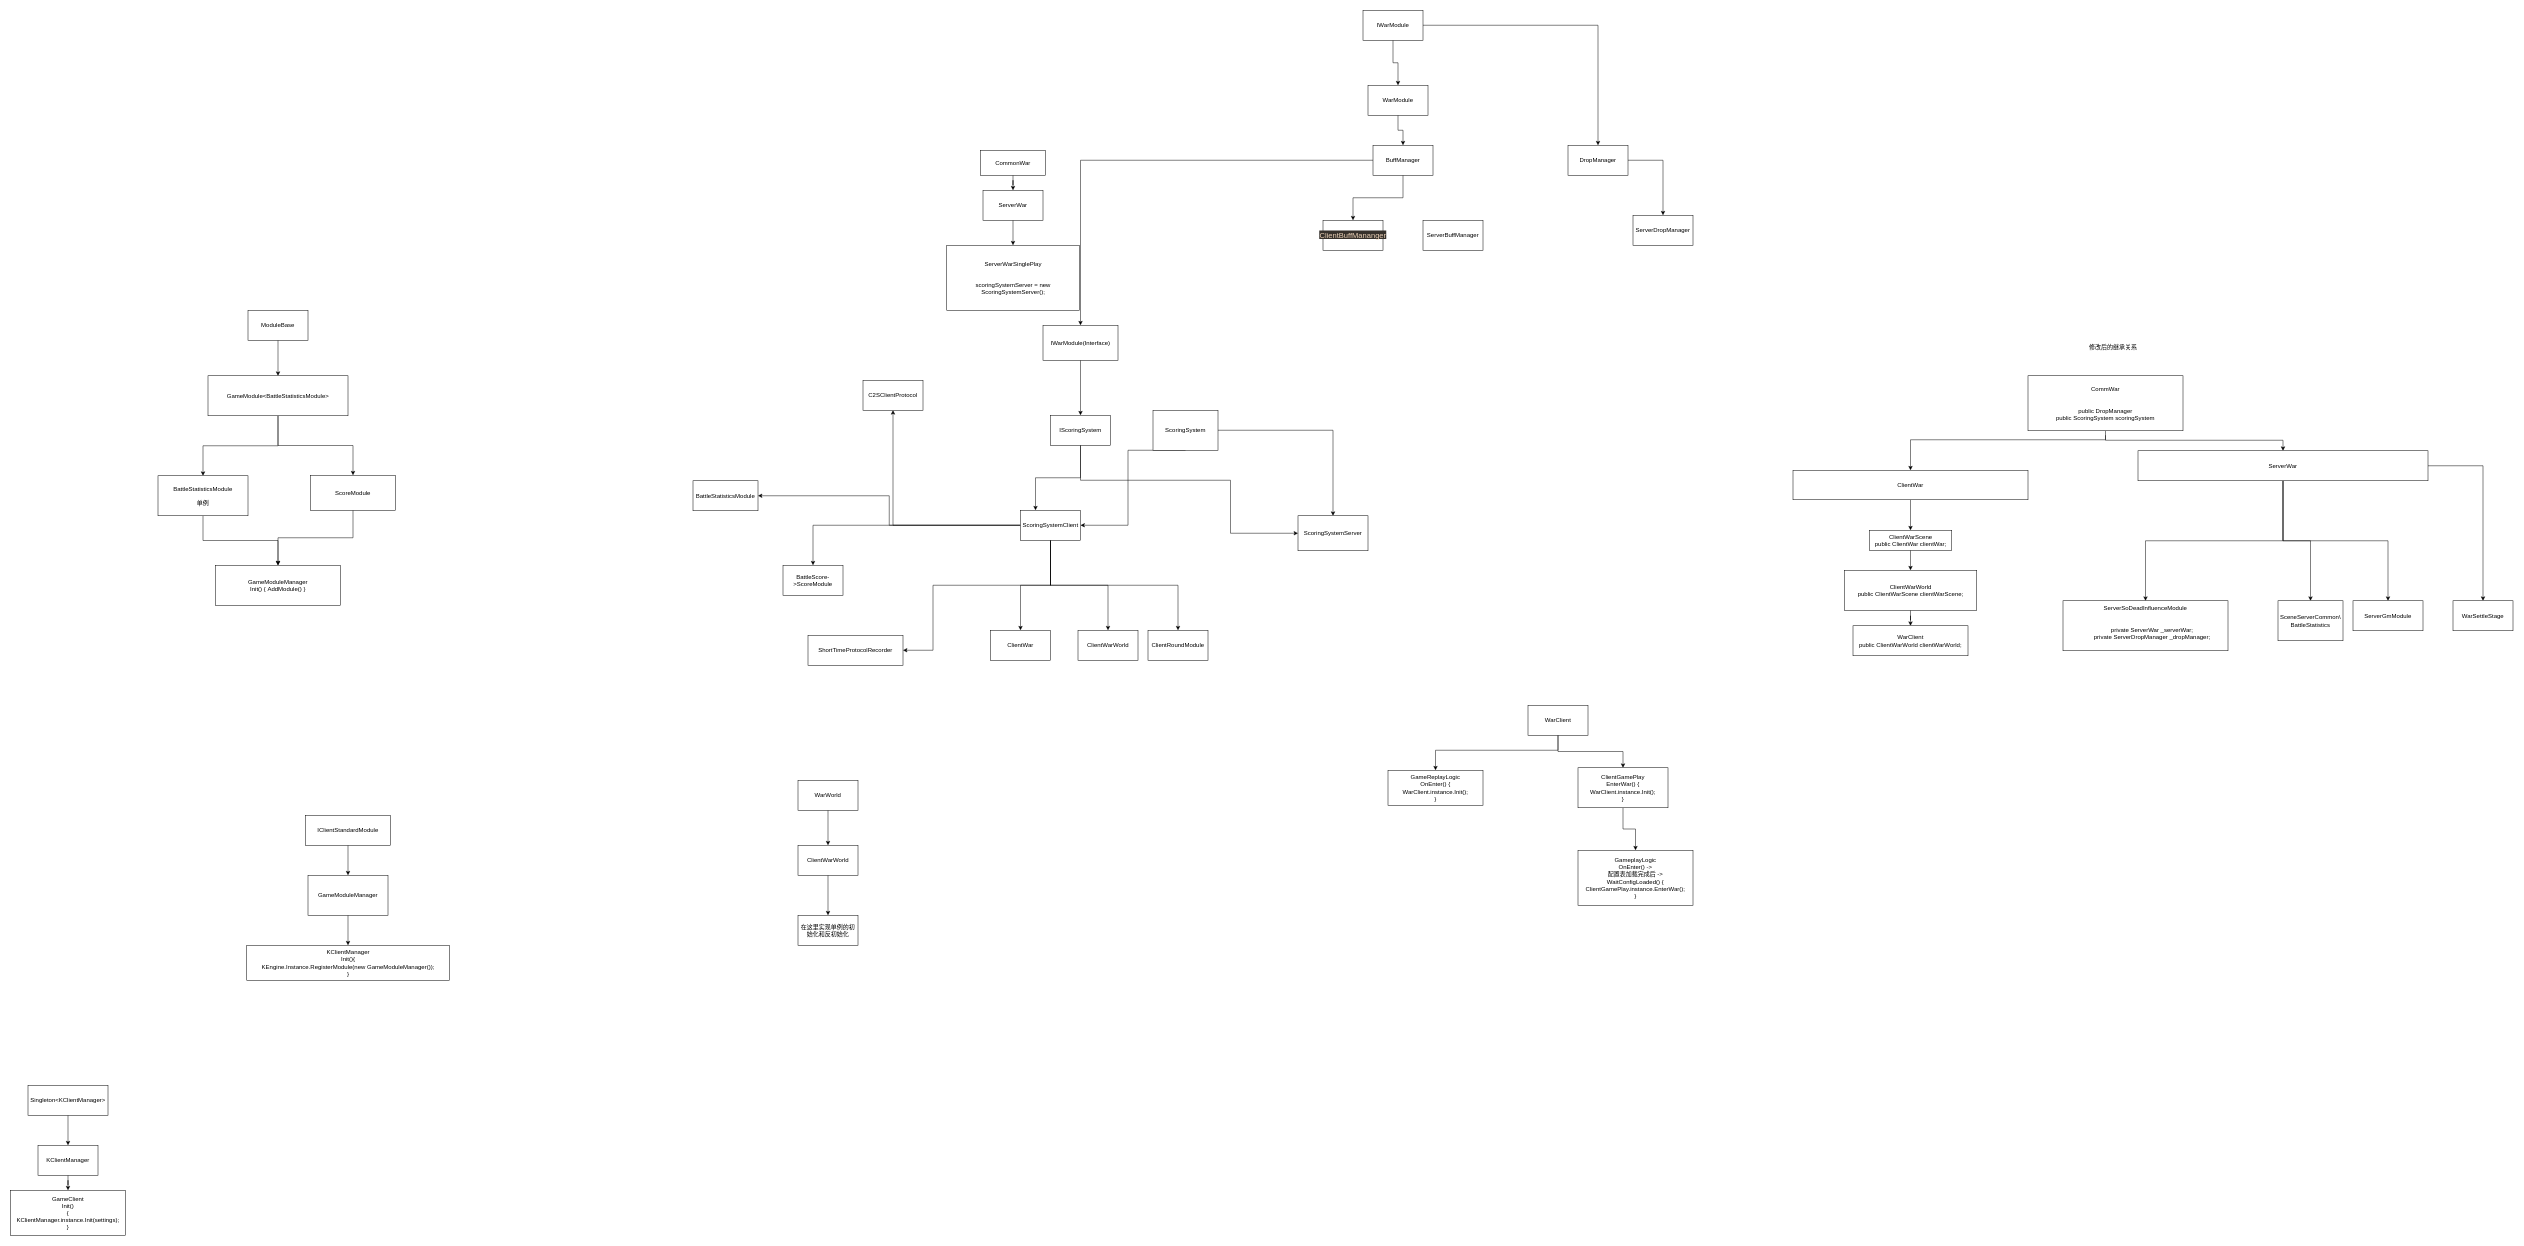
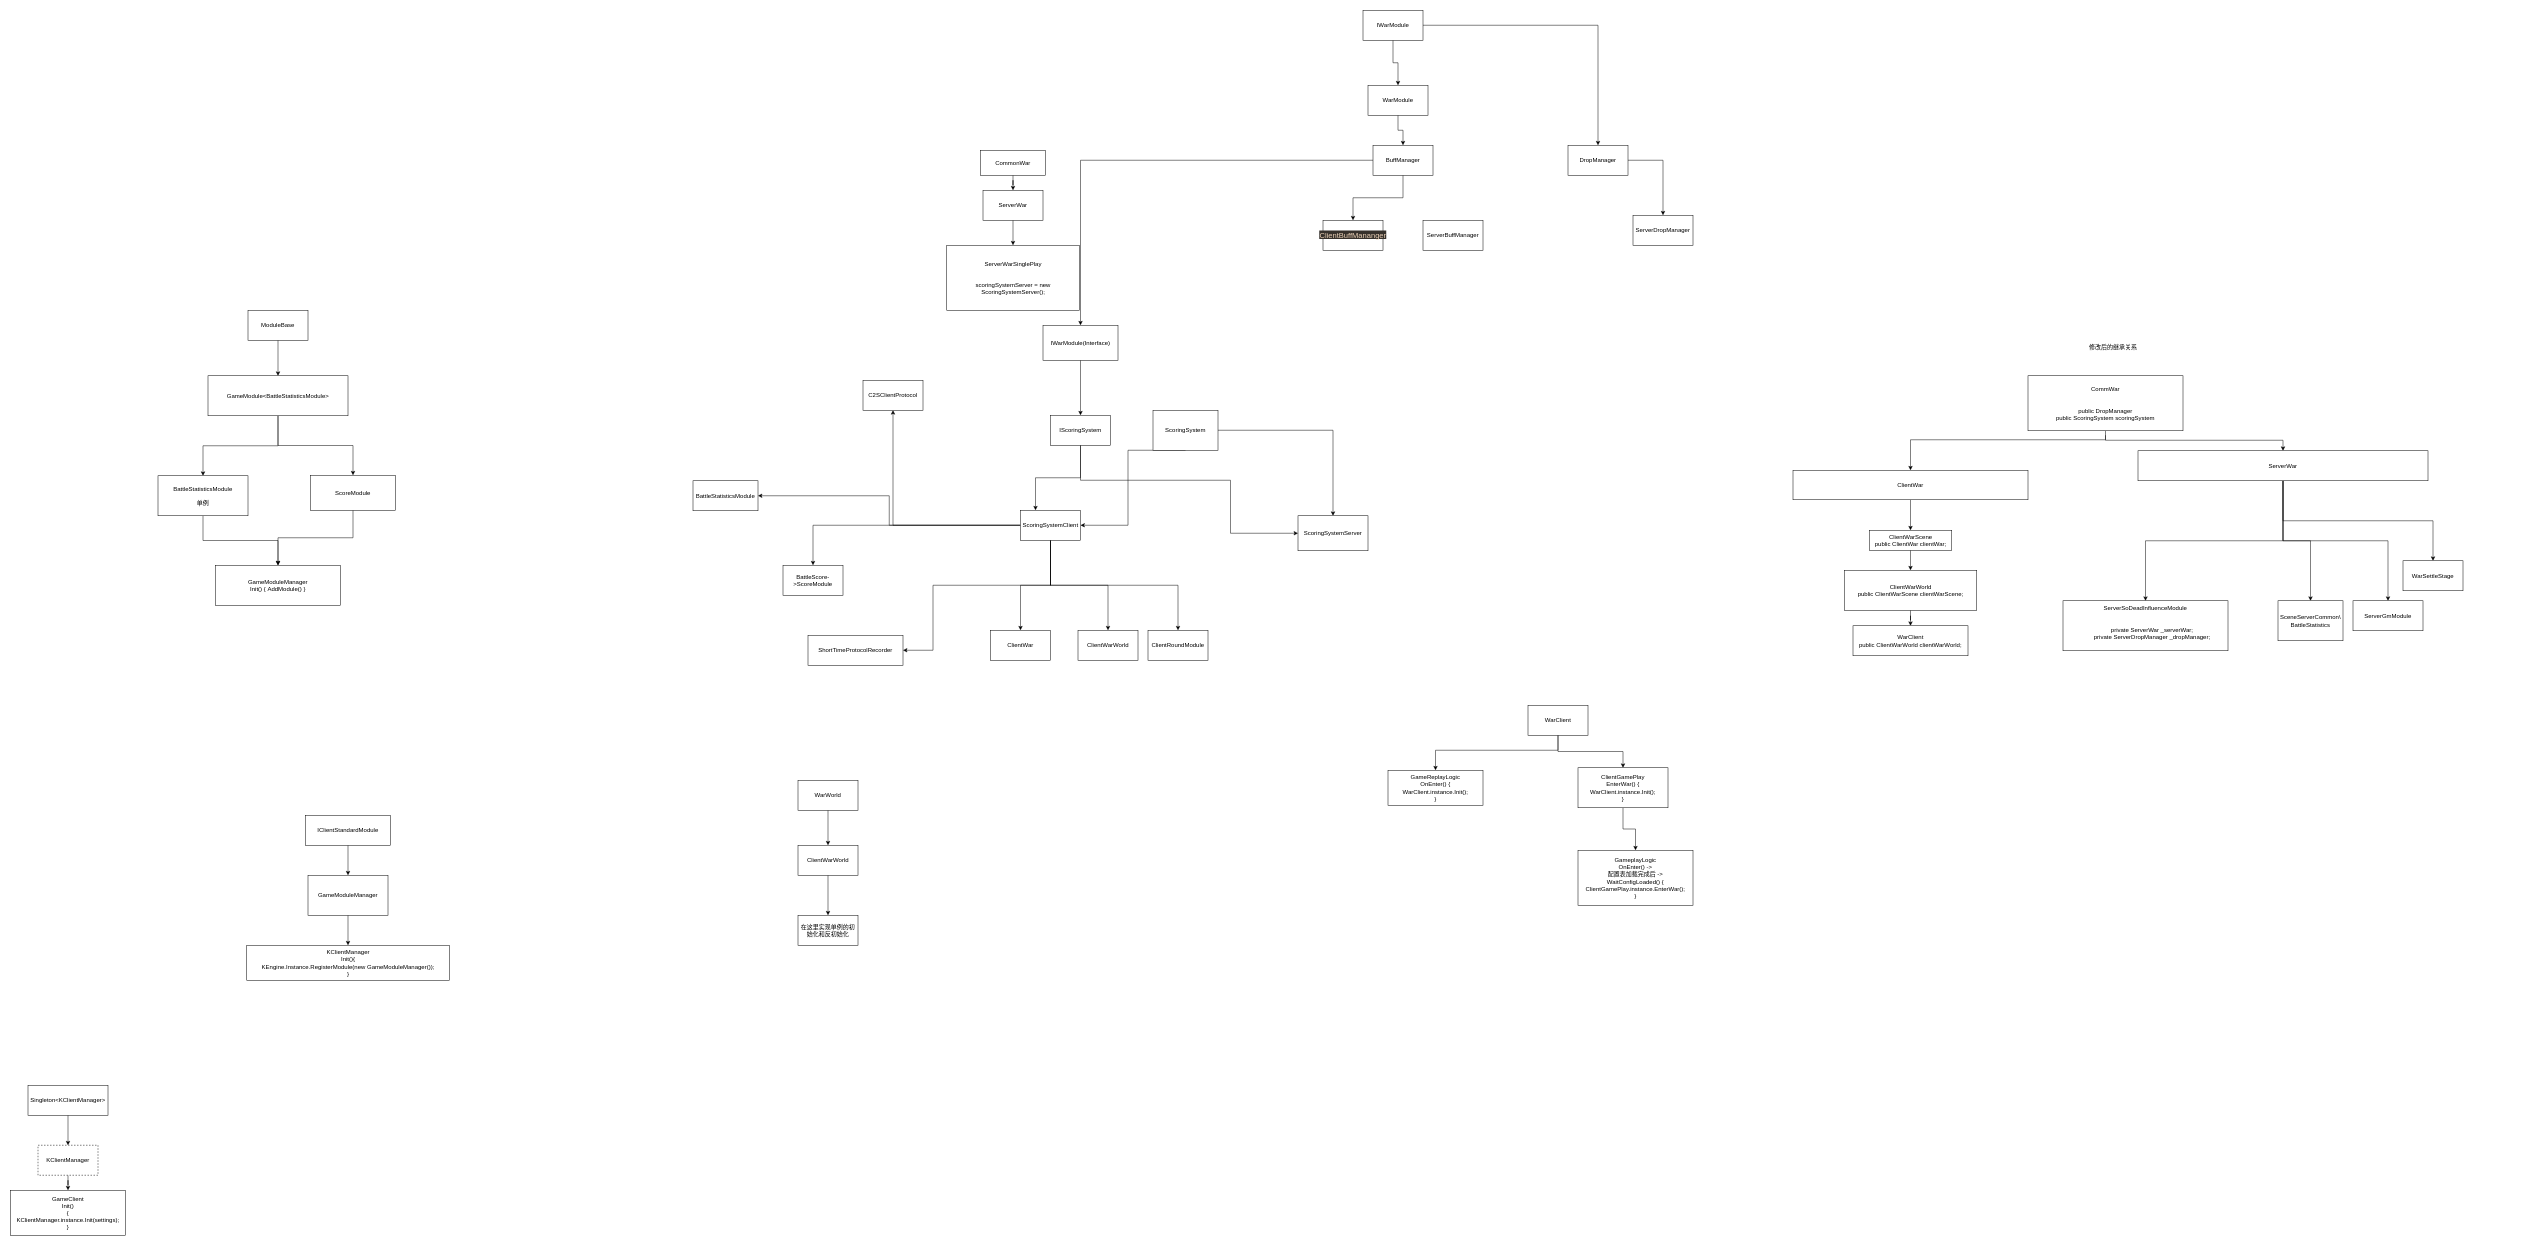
(2483, 616) -> (2433, 576)
(68, 1160) -> (68, 1160)
